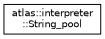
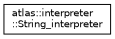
(52, 19) -> (57, 19)
